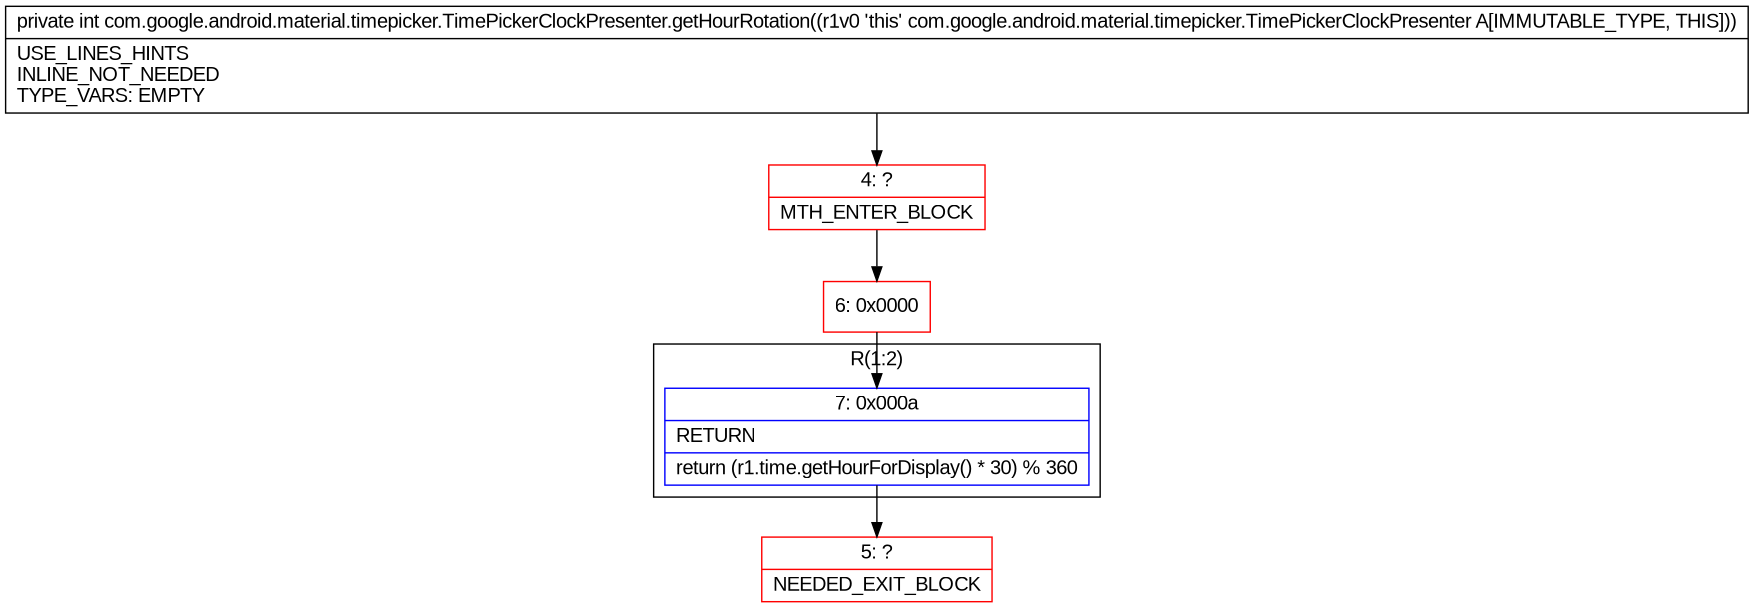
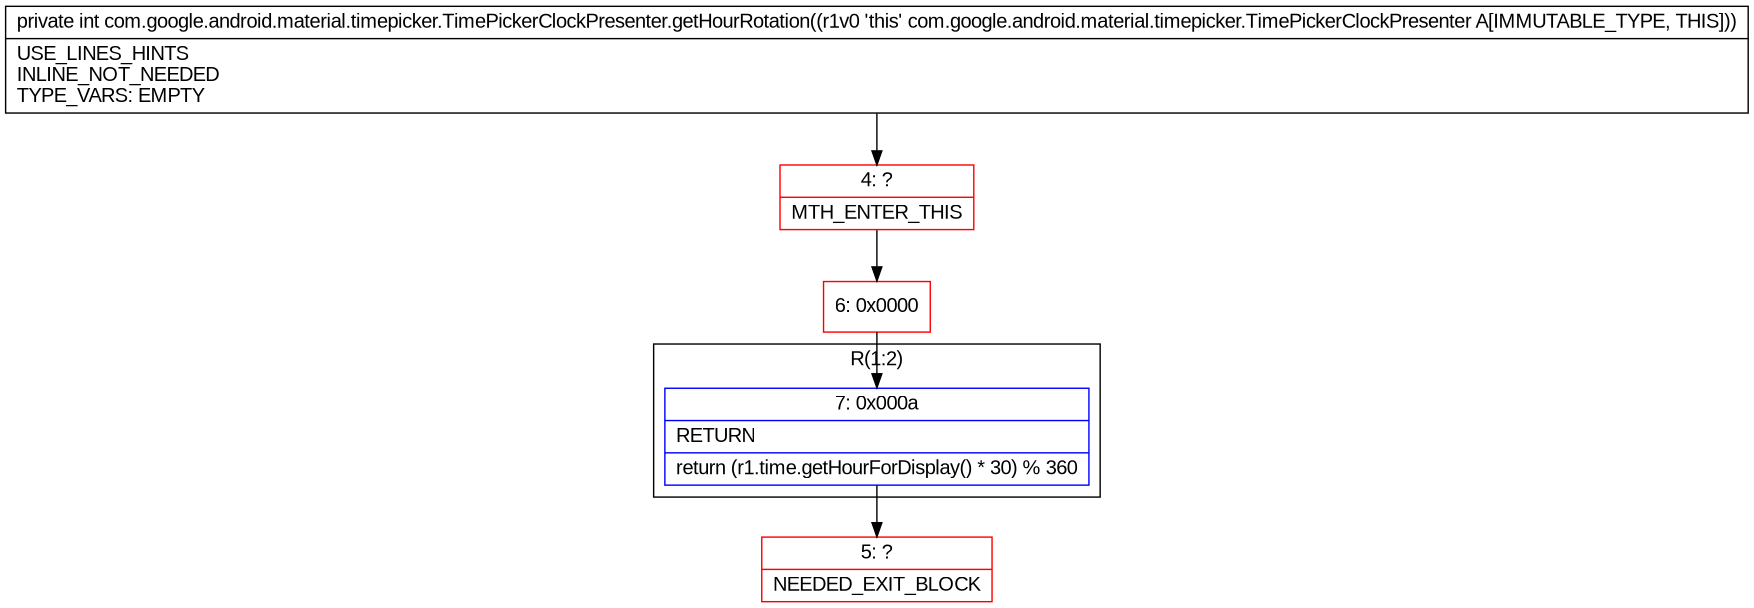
(877, 213) -> (877, 213)
